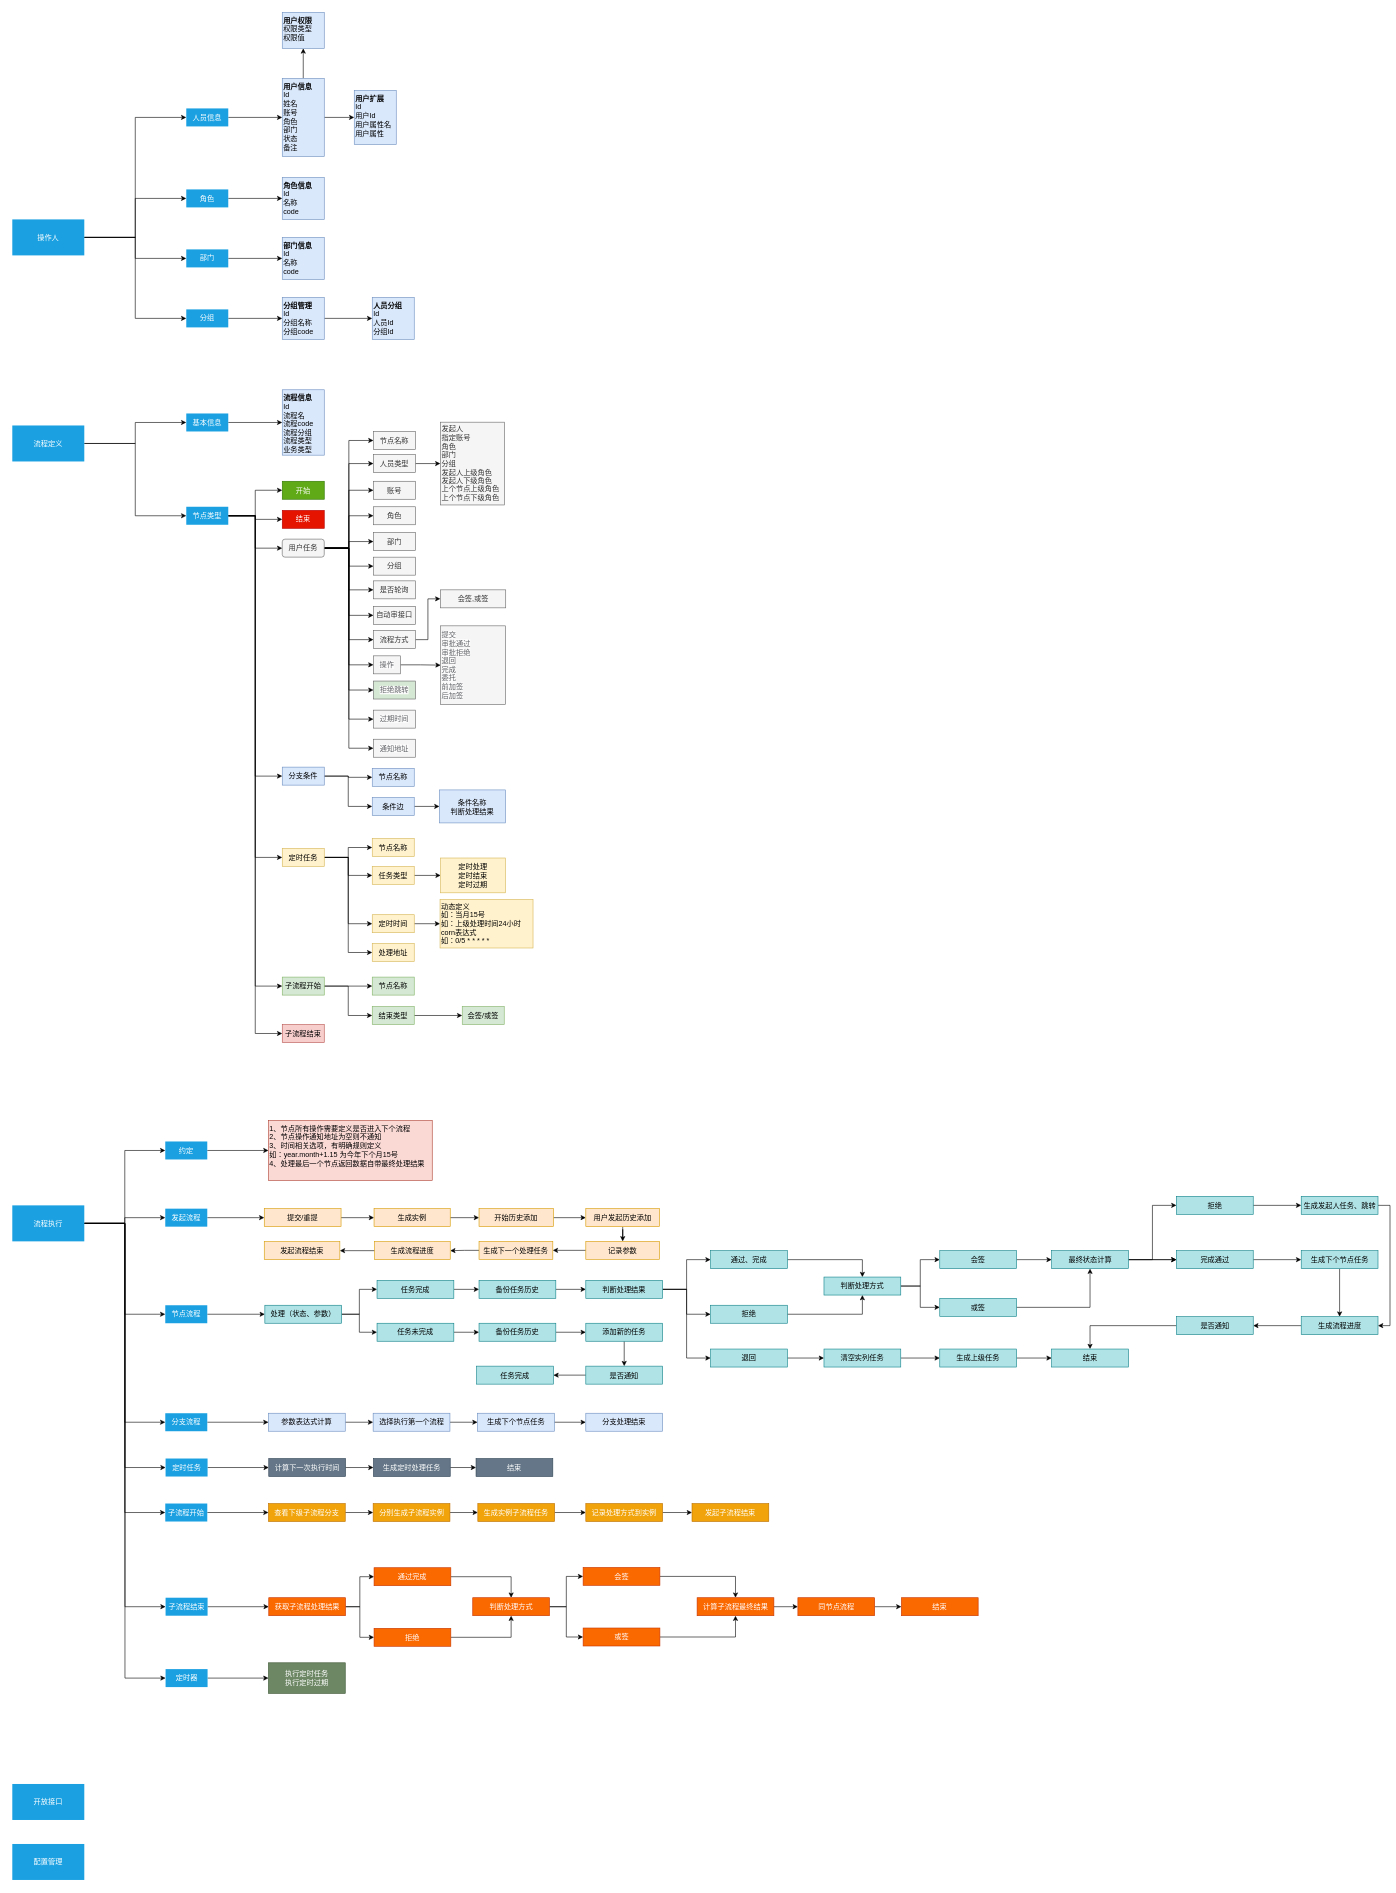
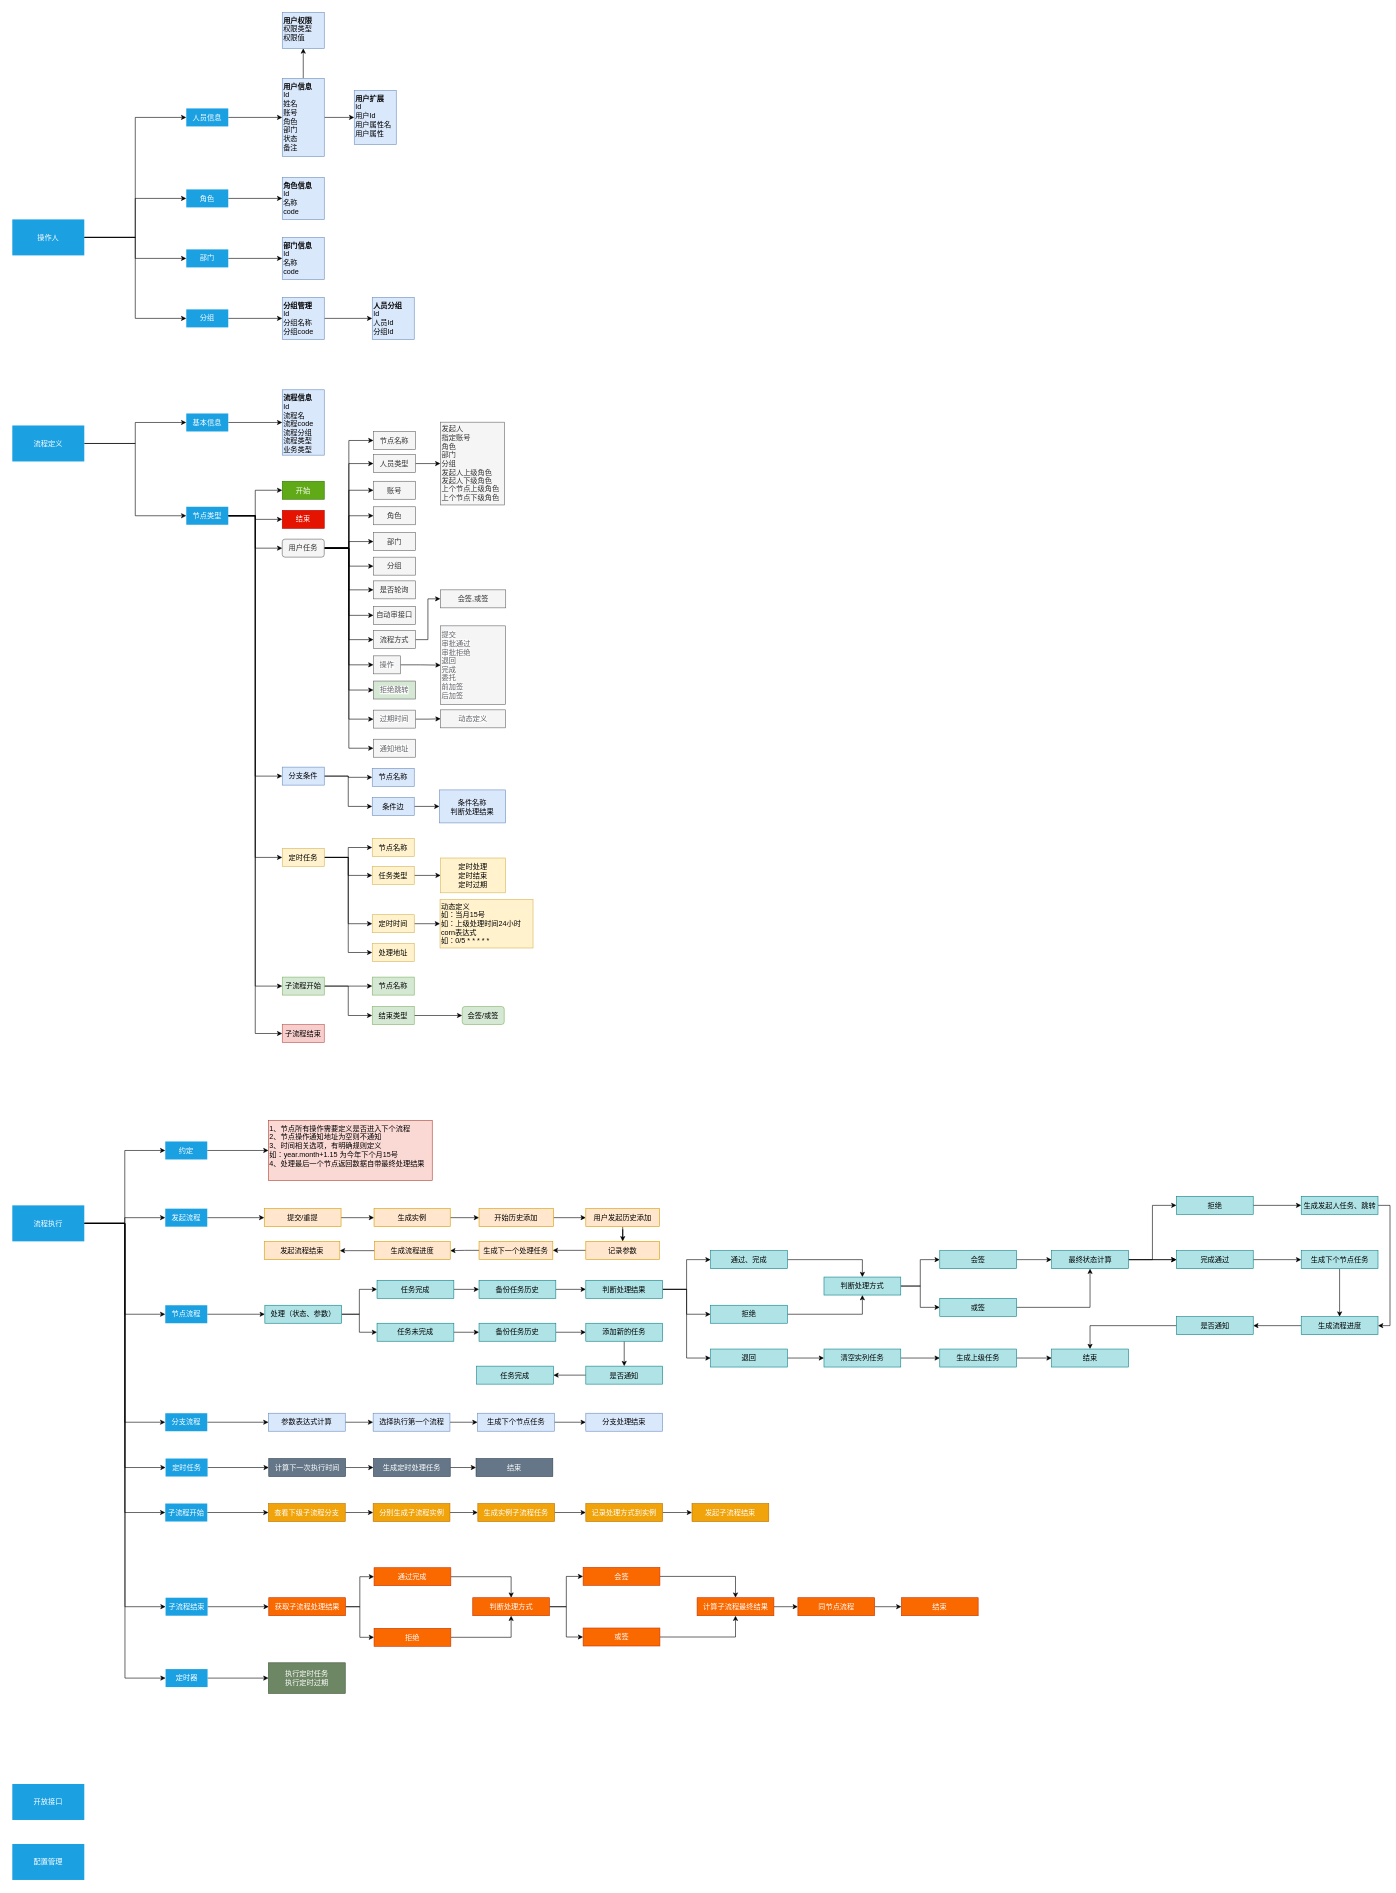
none -> (435, 719)
none -> (473, 719)
(483, 1016) -> (483, 1016)
